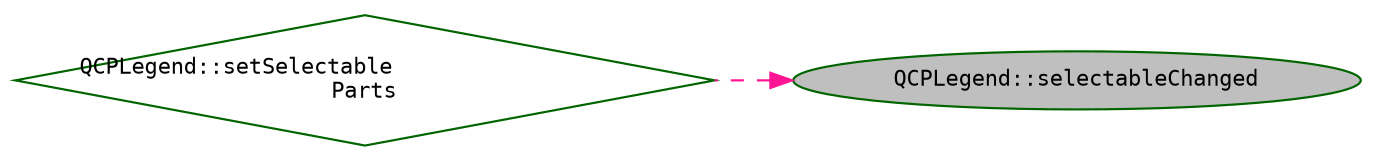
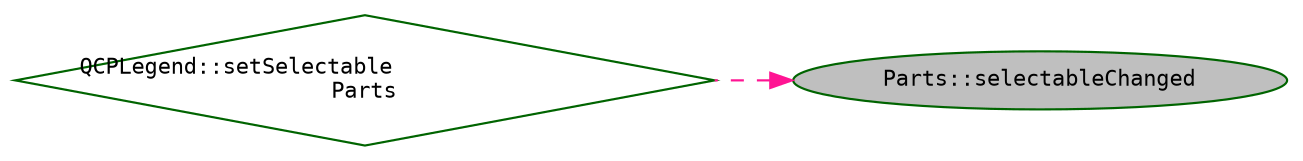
(1077, 80) -> (1040, 80)
